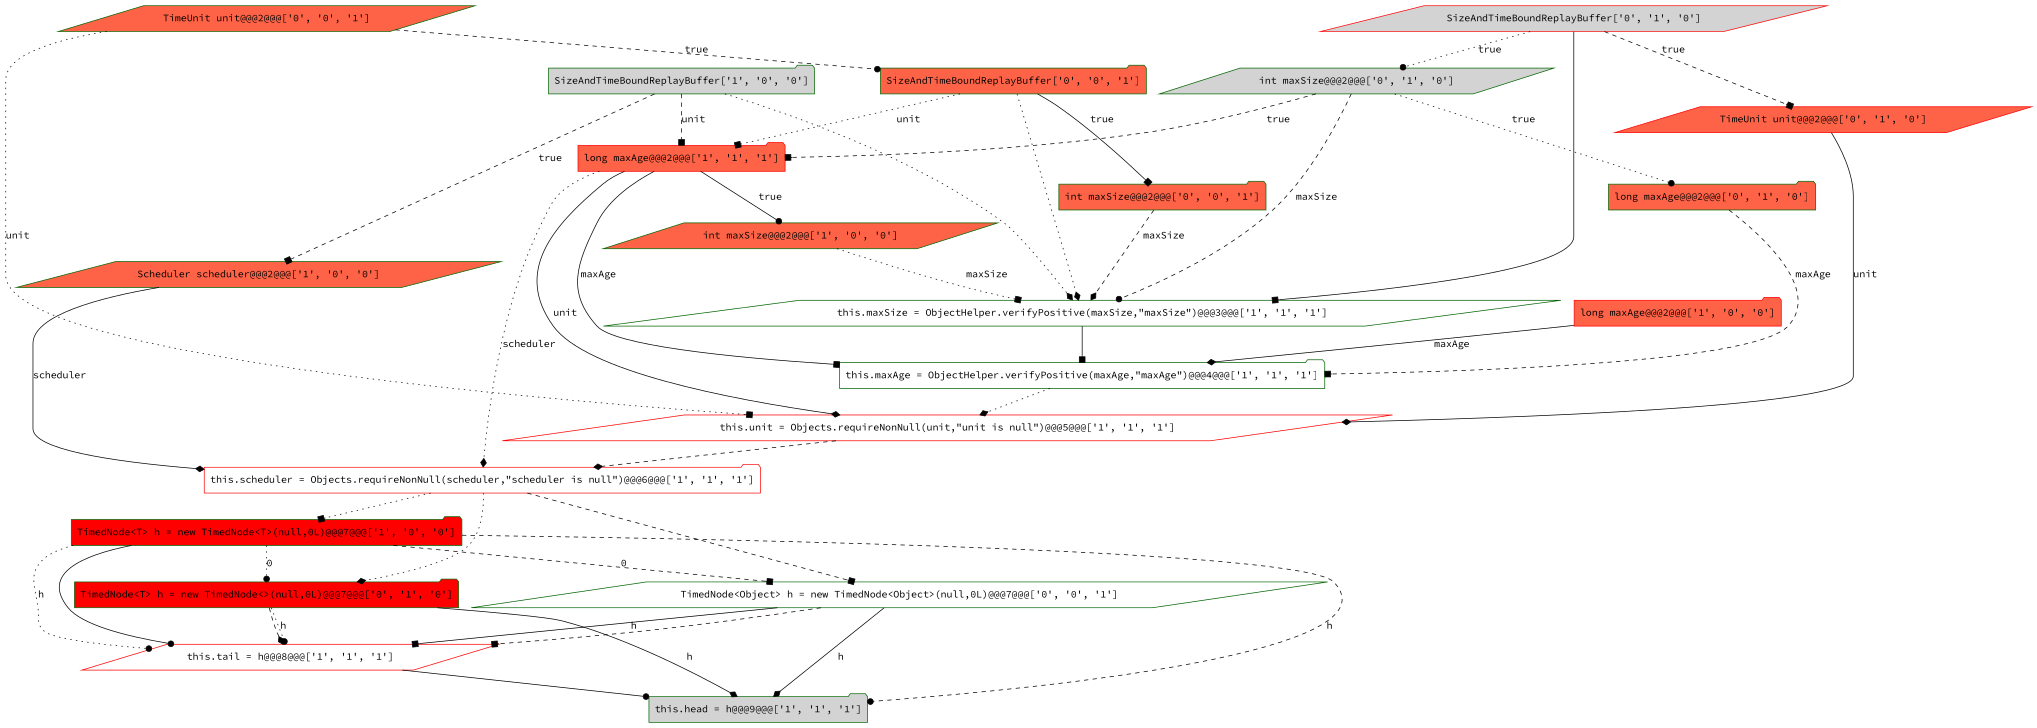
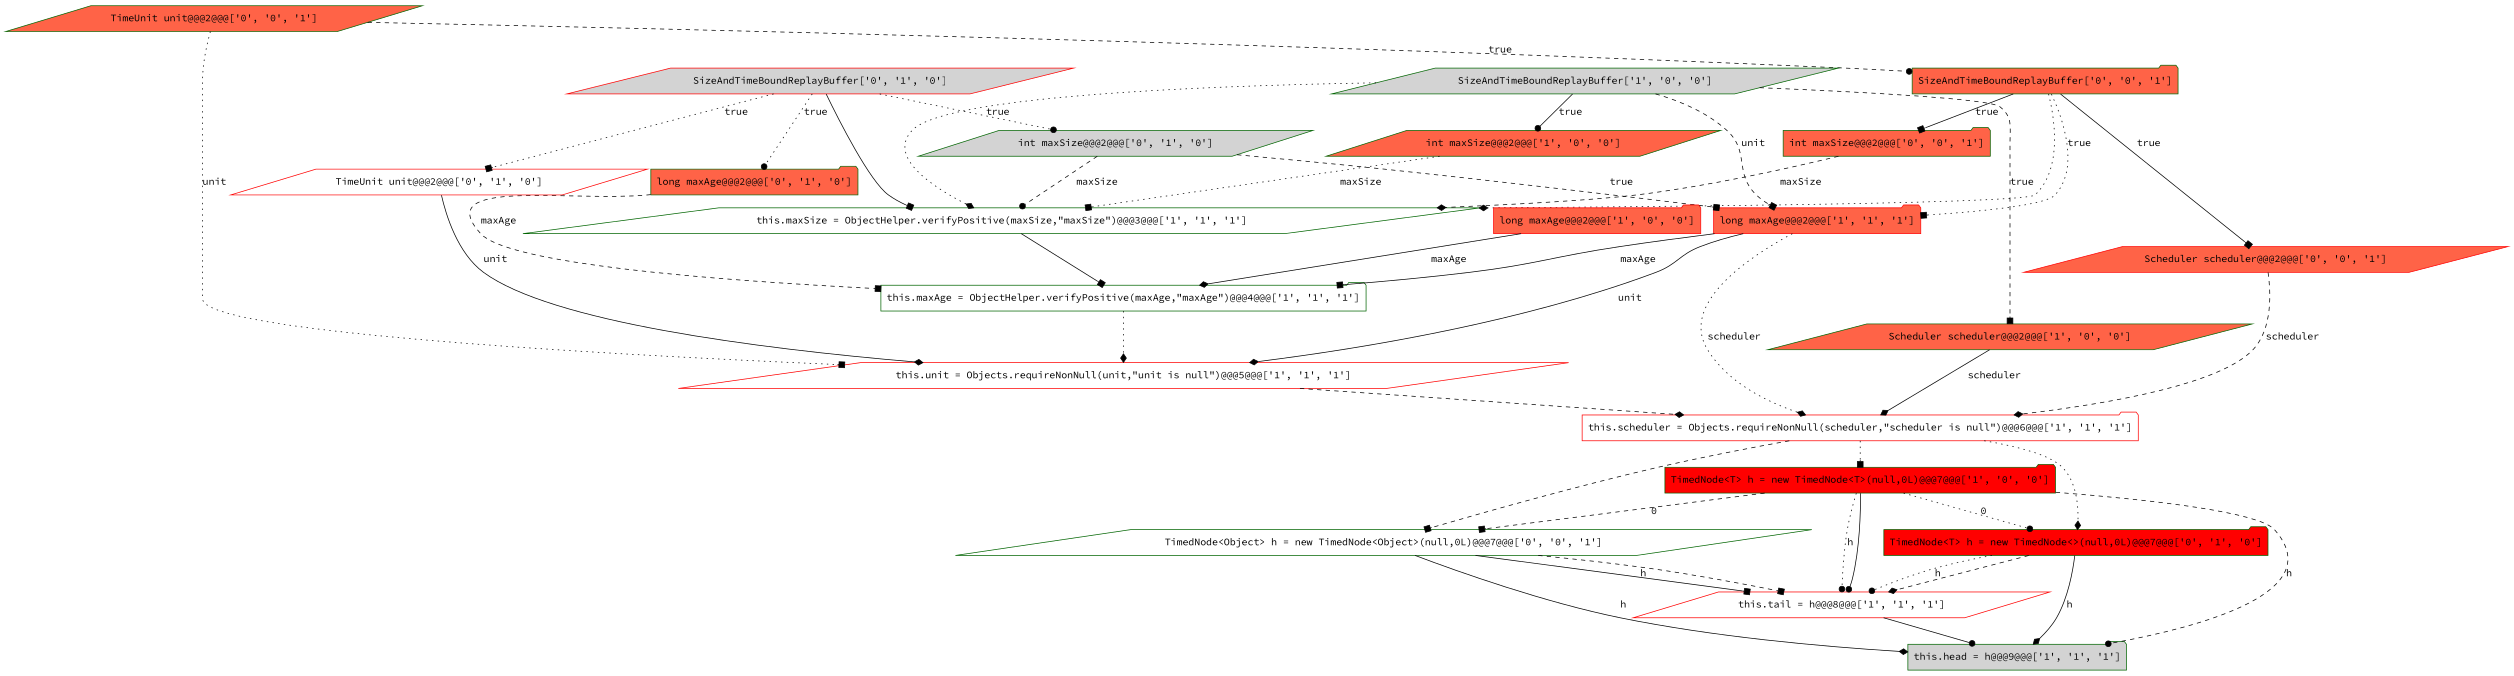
(1695, 68) -> (633, 131)
(682, 81) -> (1585, 81)
(909, 120) -> (2079, 143)
(1823, 120) -> (439, 182)
(1532, 138) -> (789, 129)
(739, 195) -> (1556, 110)
none -> (2266, 259)
